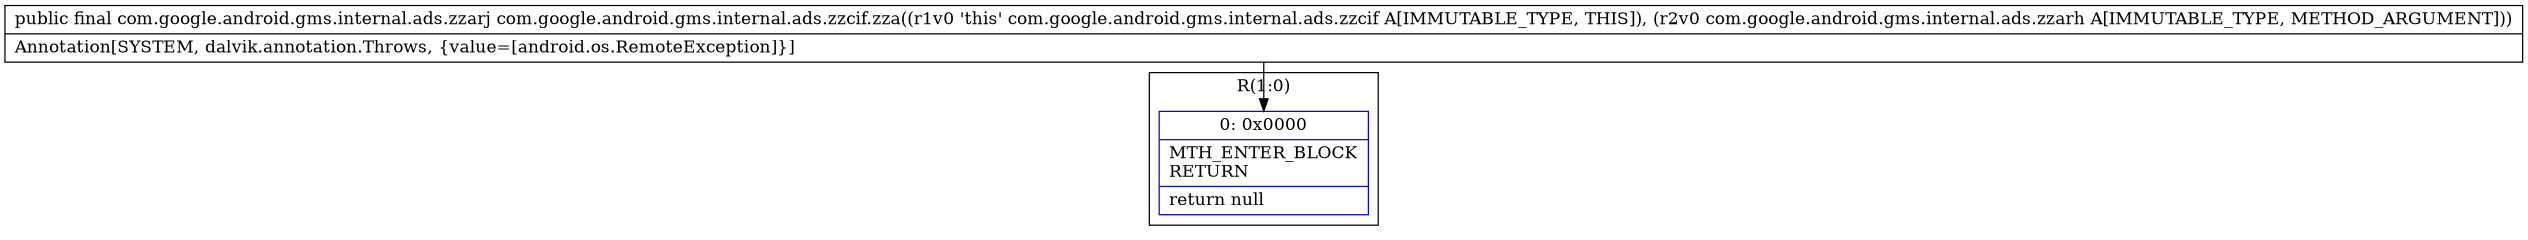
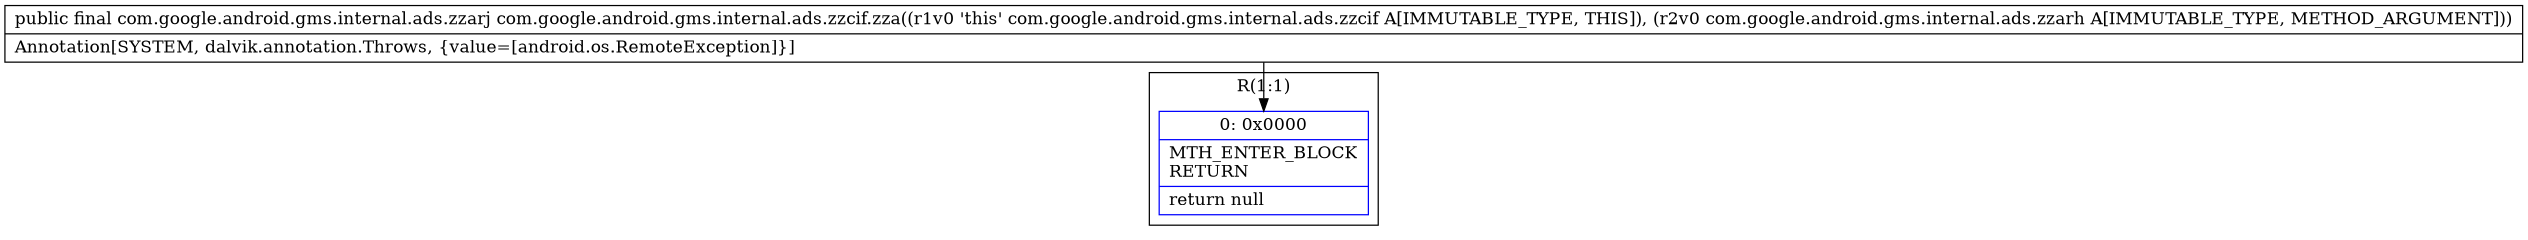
(1264, 87) -> (1264, 87)
